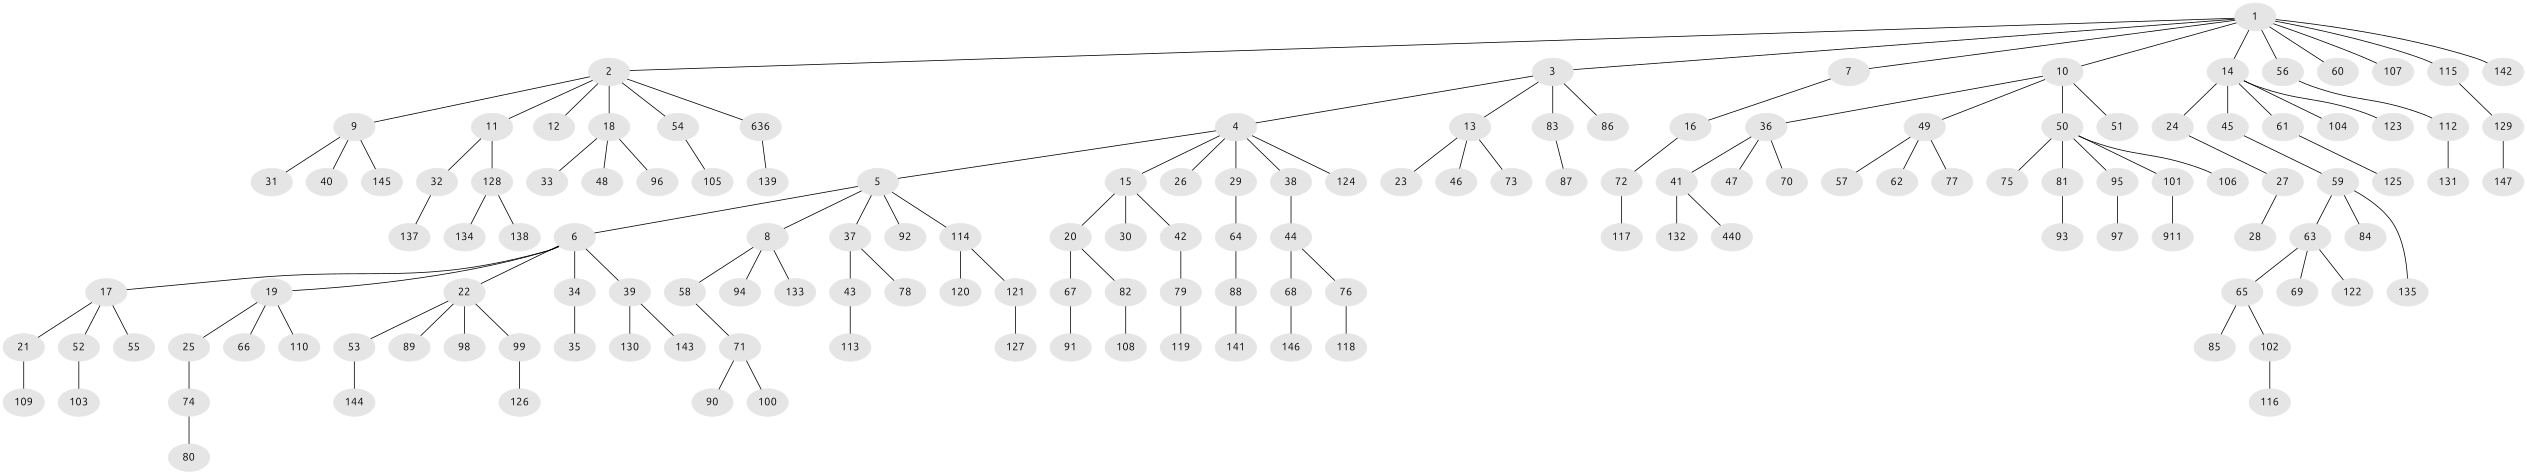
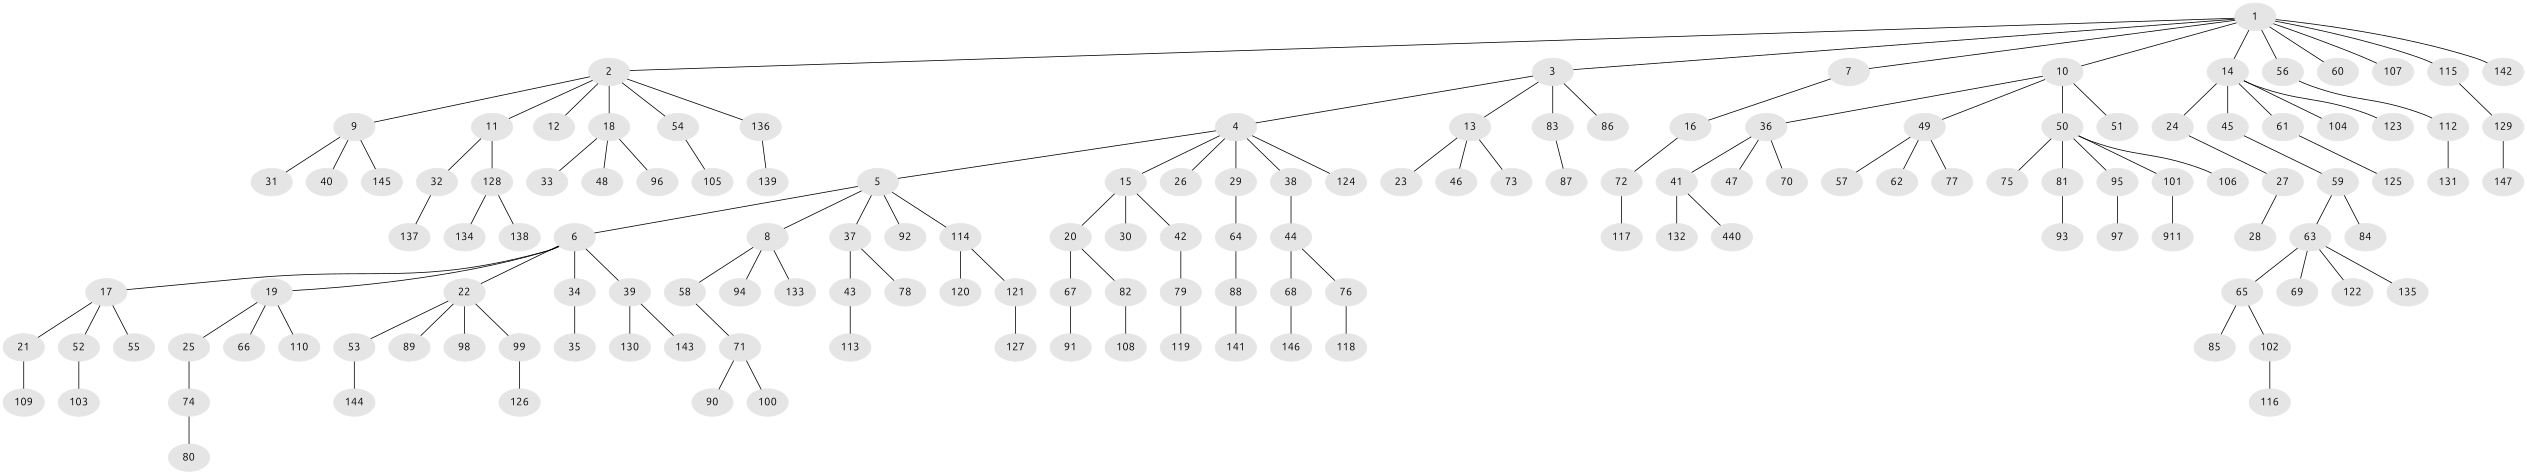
(761, 127) -> (761, 127)
(2395, 226) -> (2359, 265)
